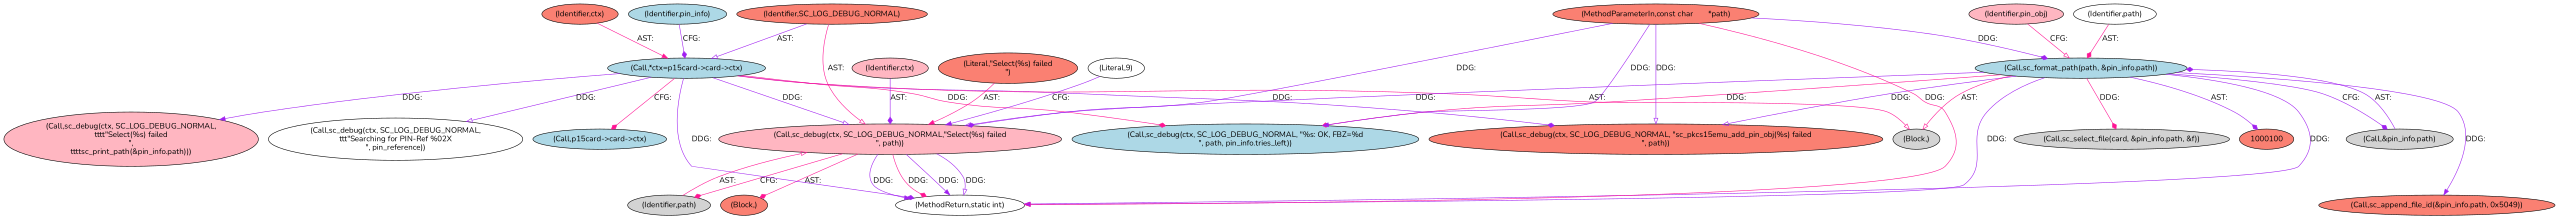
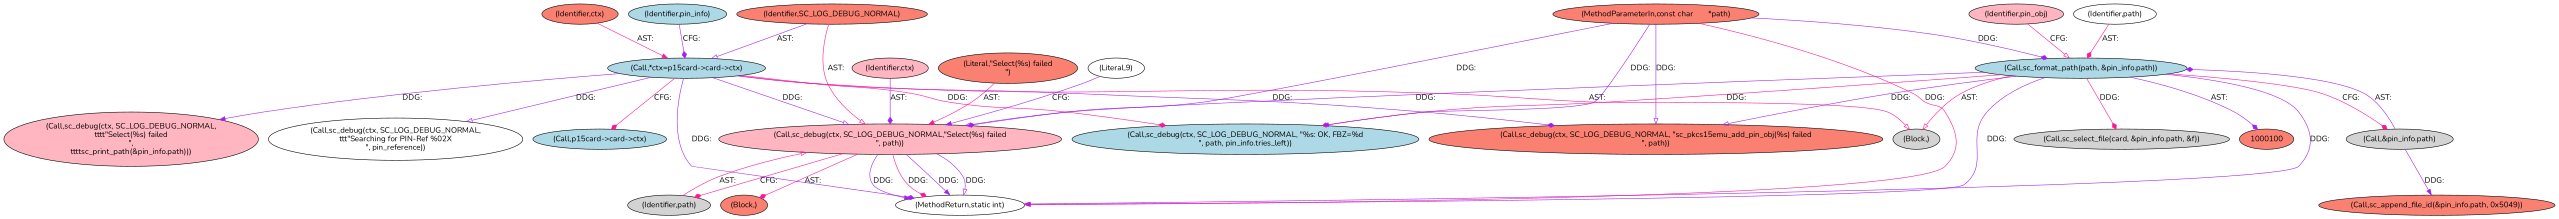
(2279, 85) -> (2279, 85)
(2361, 87) -> (2417, 170)
